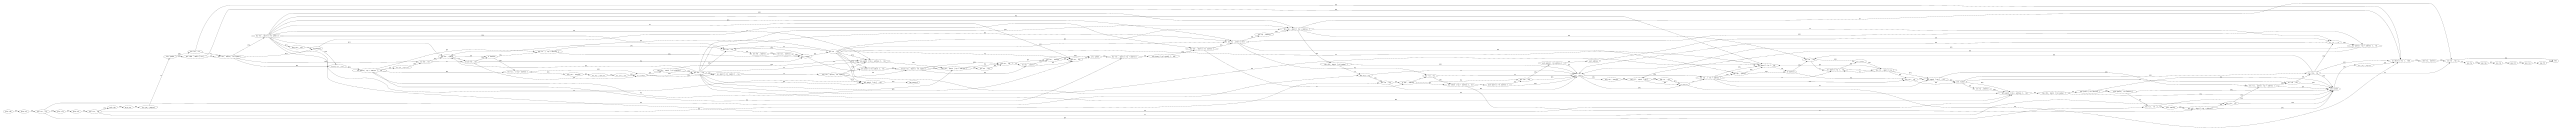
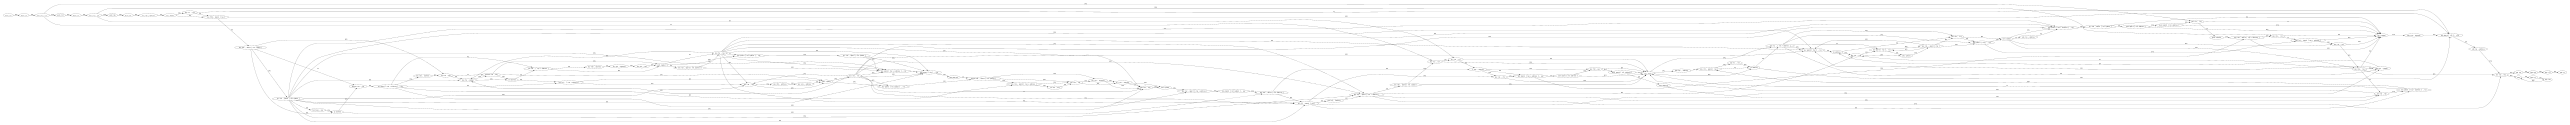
(211, 54) -> (201, 15)
(2352, 62) -> (2369, 69)
(2520, 63) -> (2525, 77)
(913, 65) -> (913, 72)
(876, 75) -> (963, 78)
